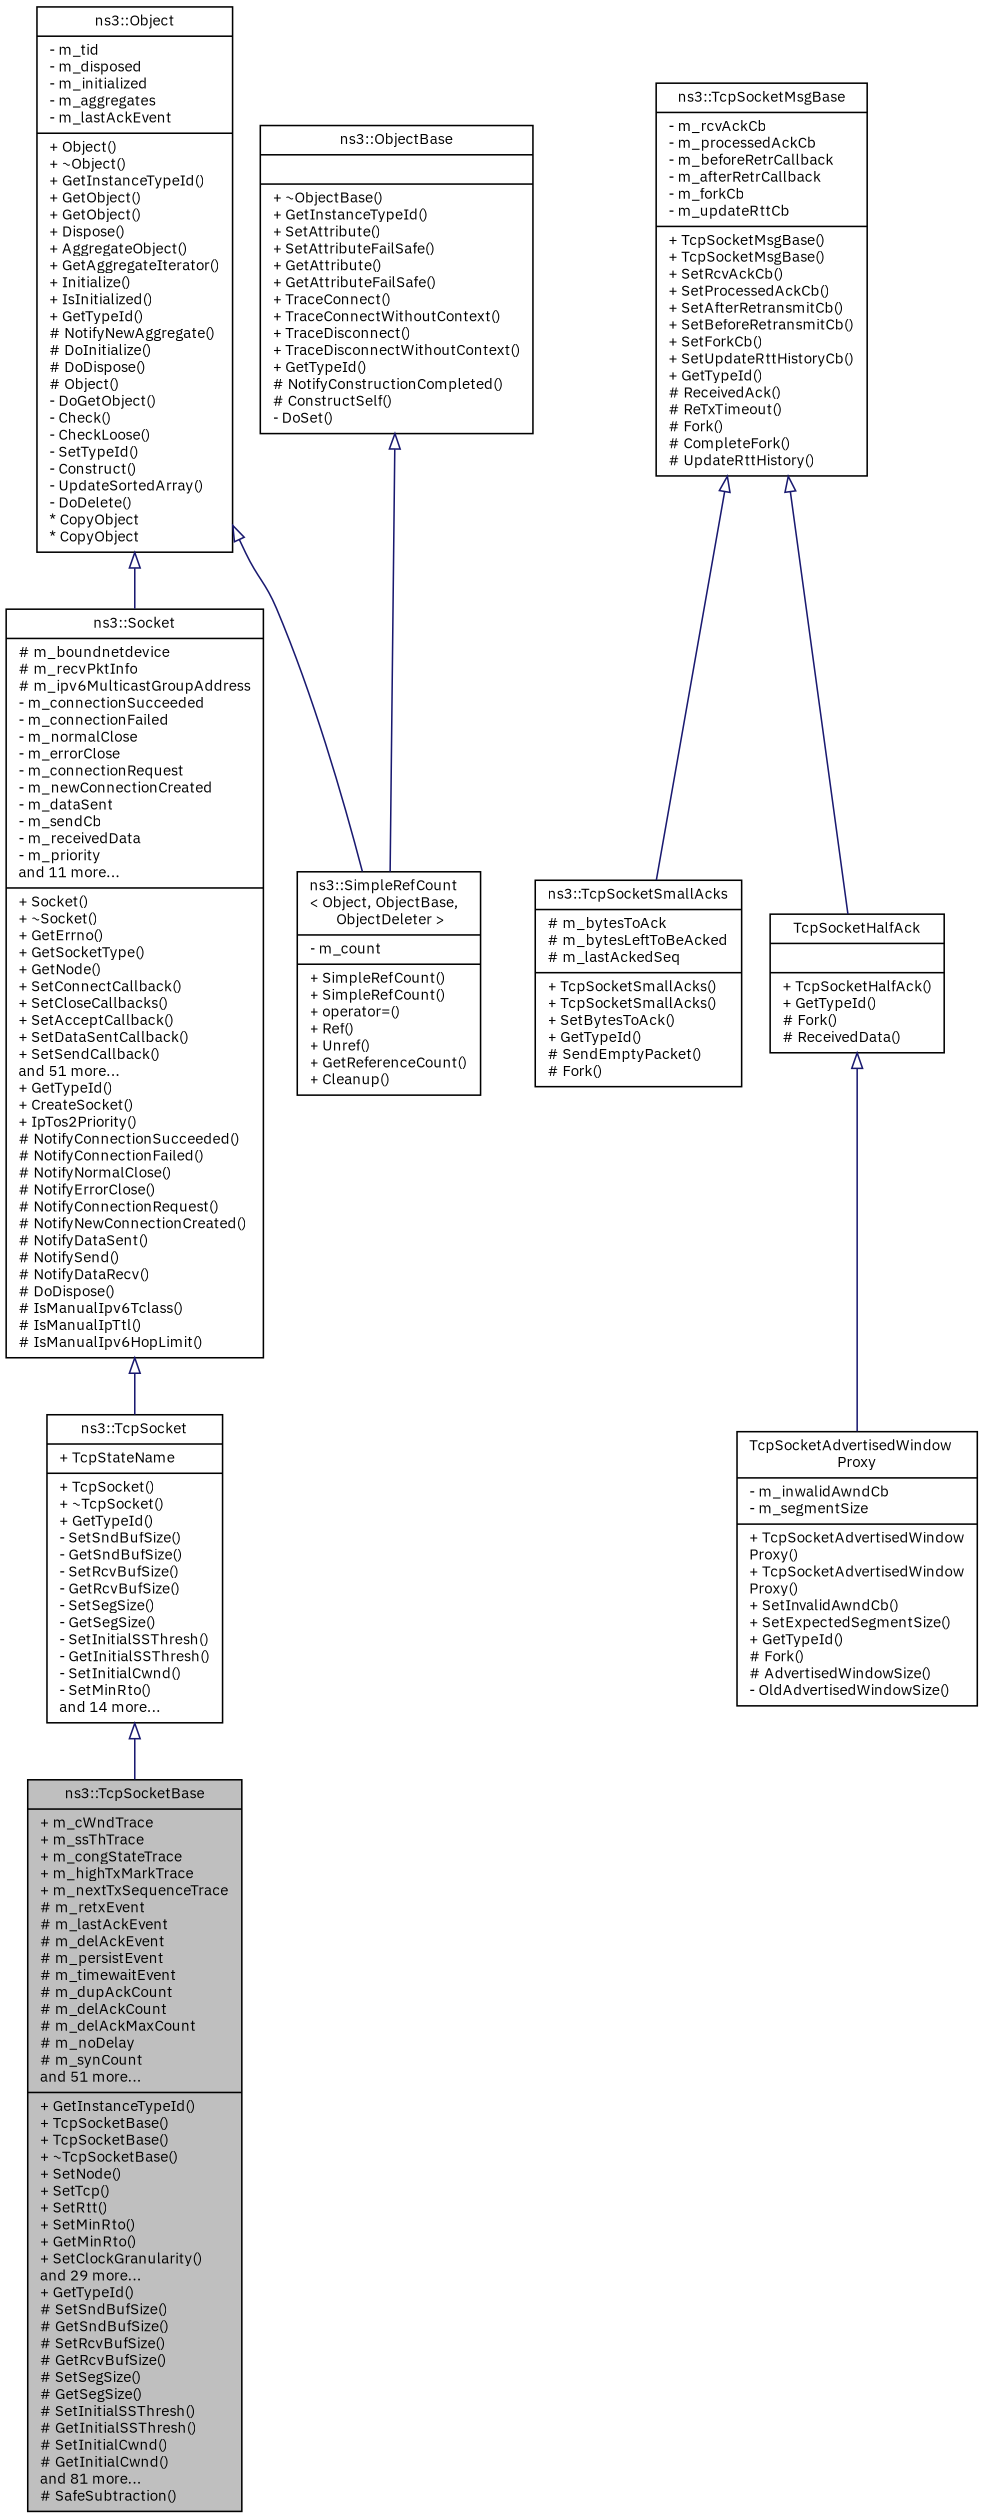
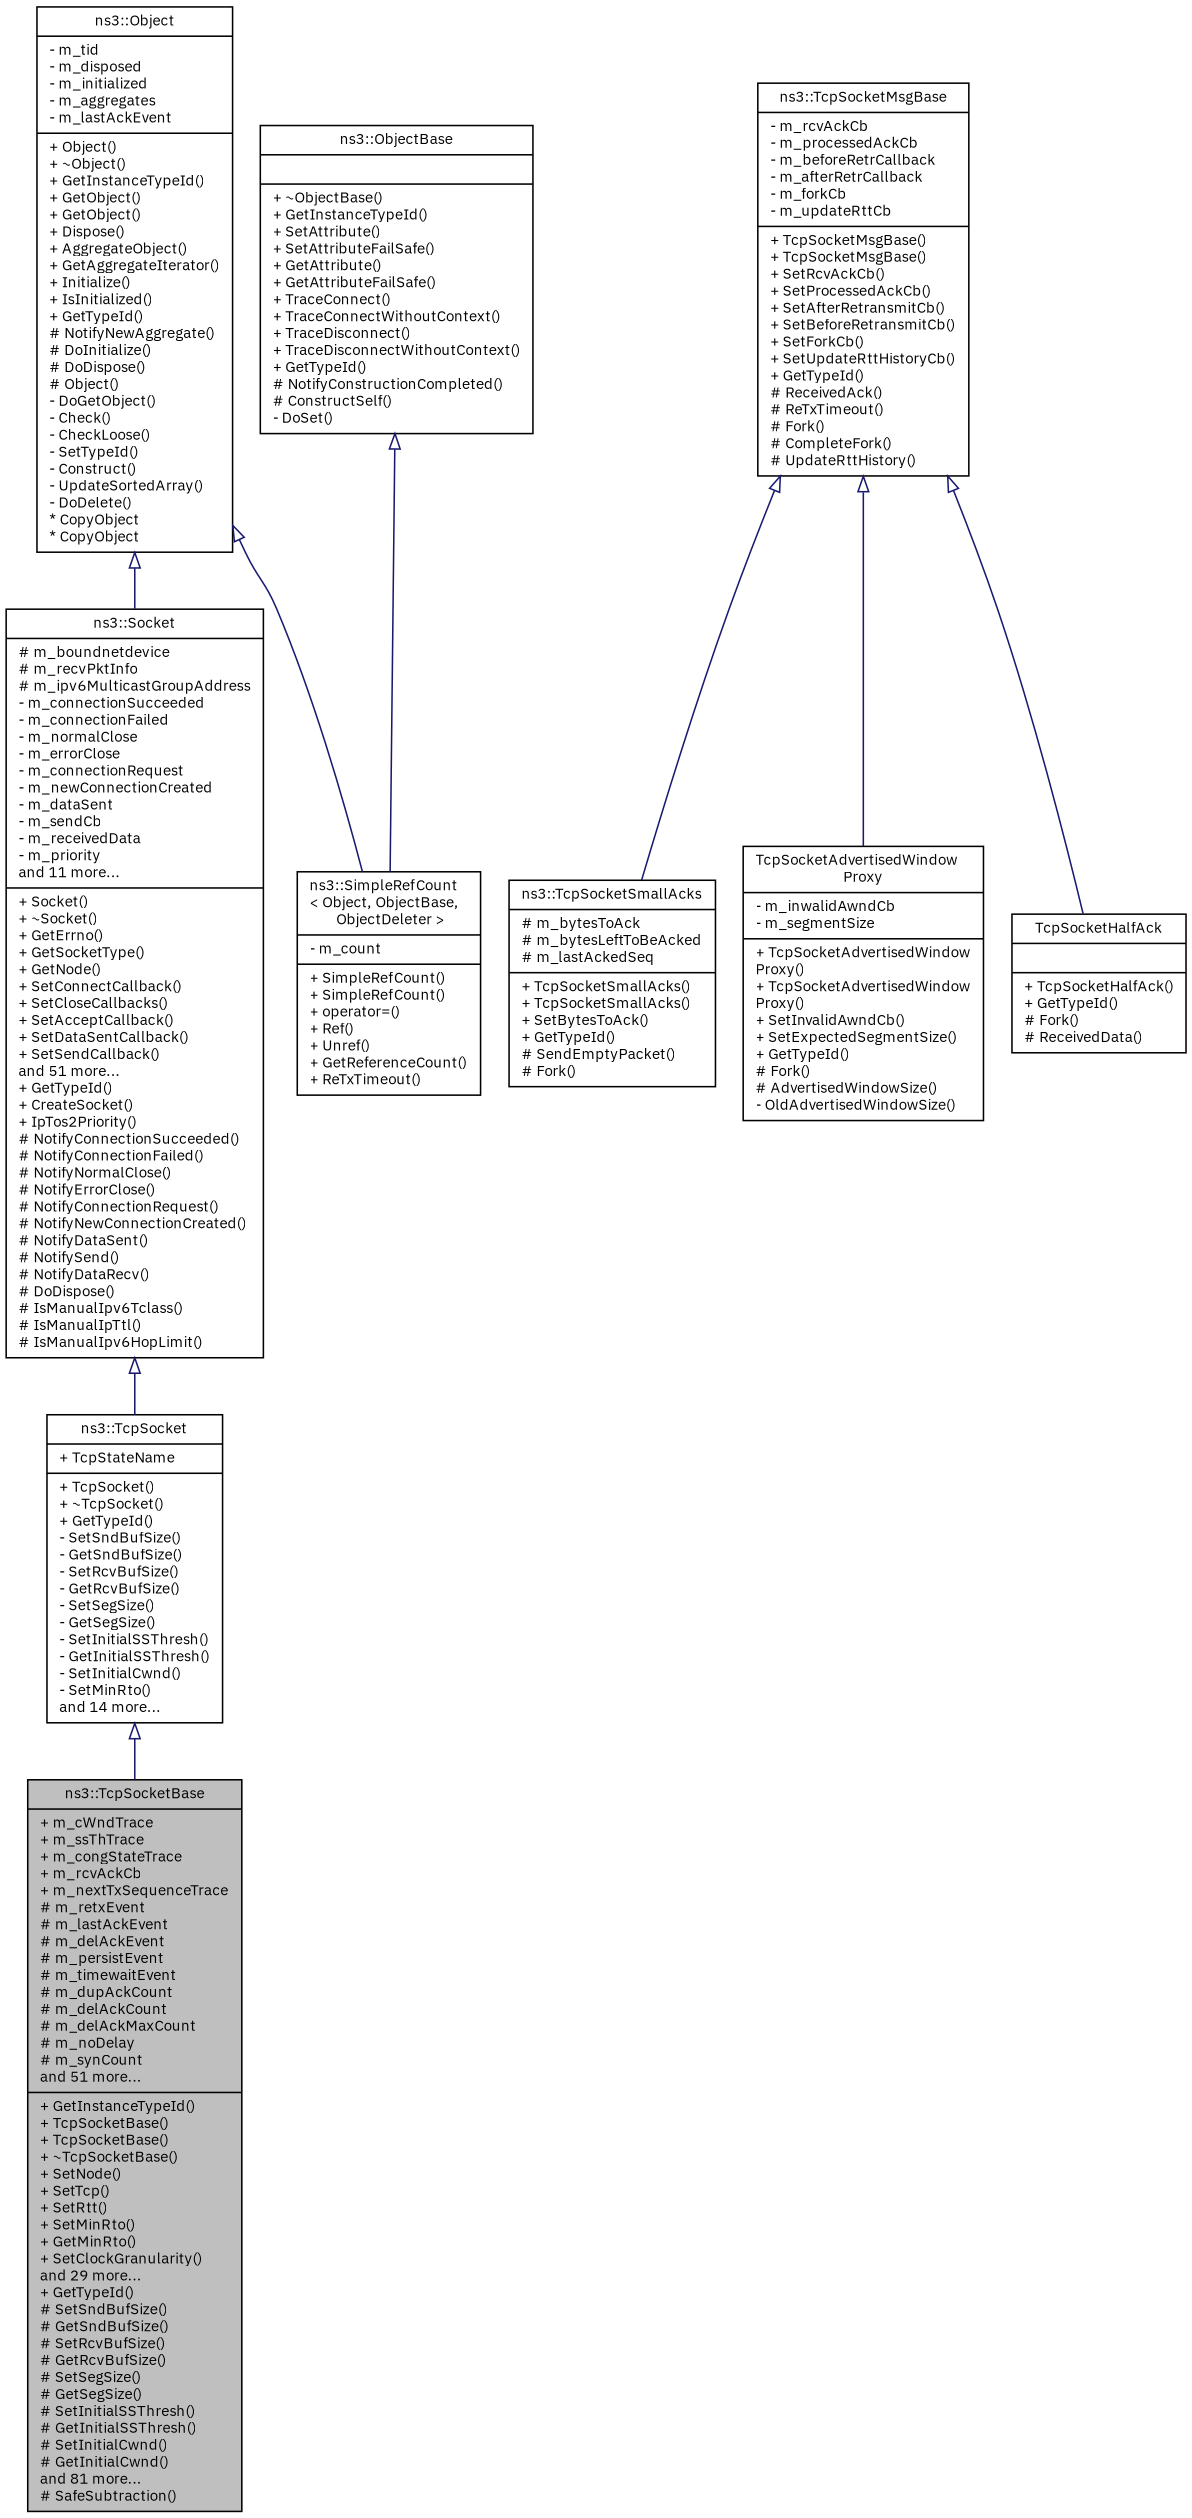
(350, 1080) -> (366, 1080)
(857, 1250) -> (863, 669)
(117, 1874) -> (92, 1874)
